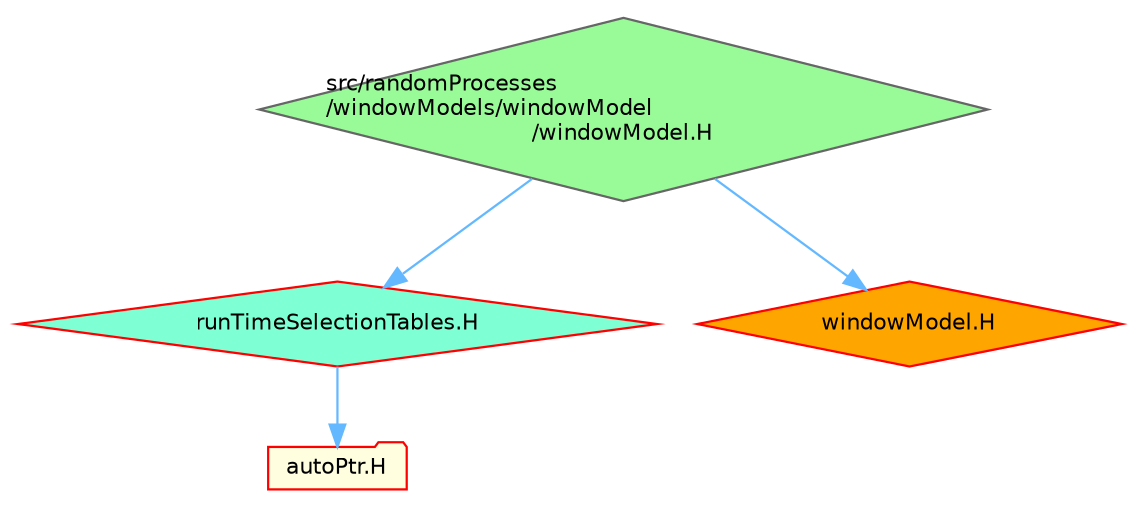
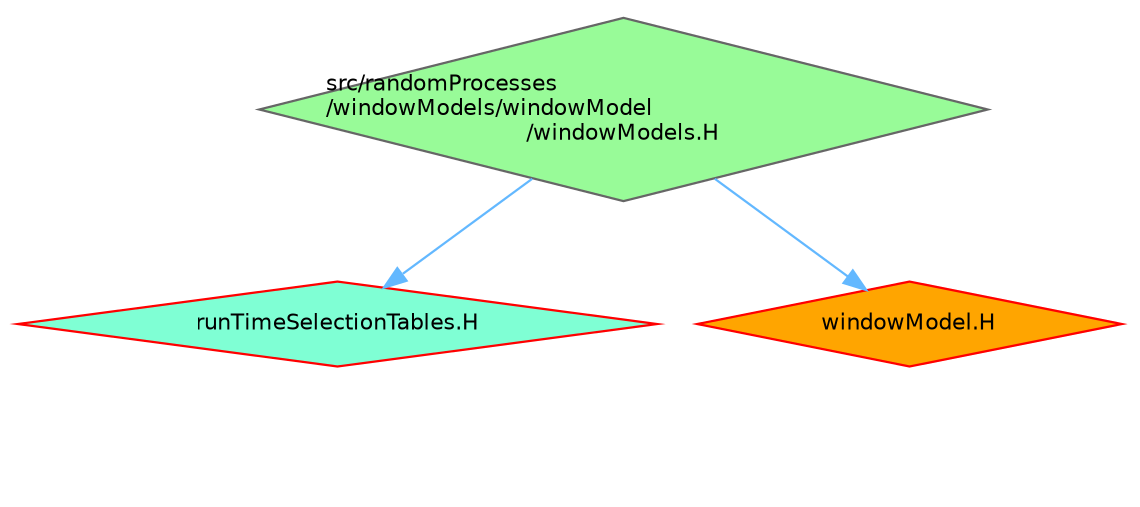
(623, 110) -> (623, 110)
(337, 468) -> none
